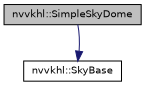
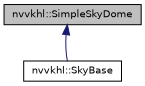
(79, 38) -> (66, 48)
